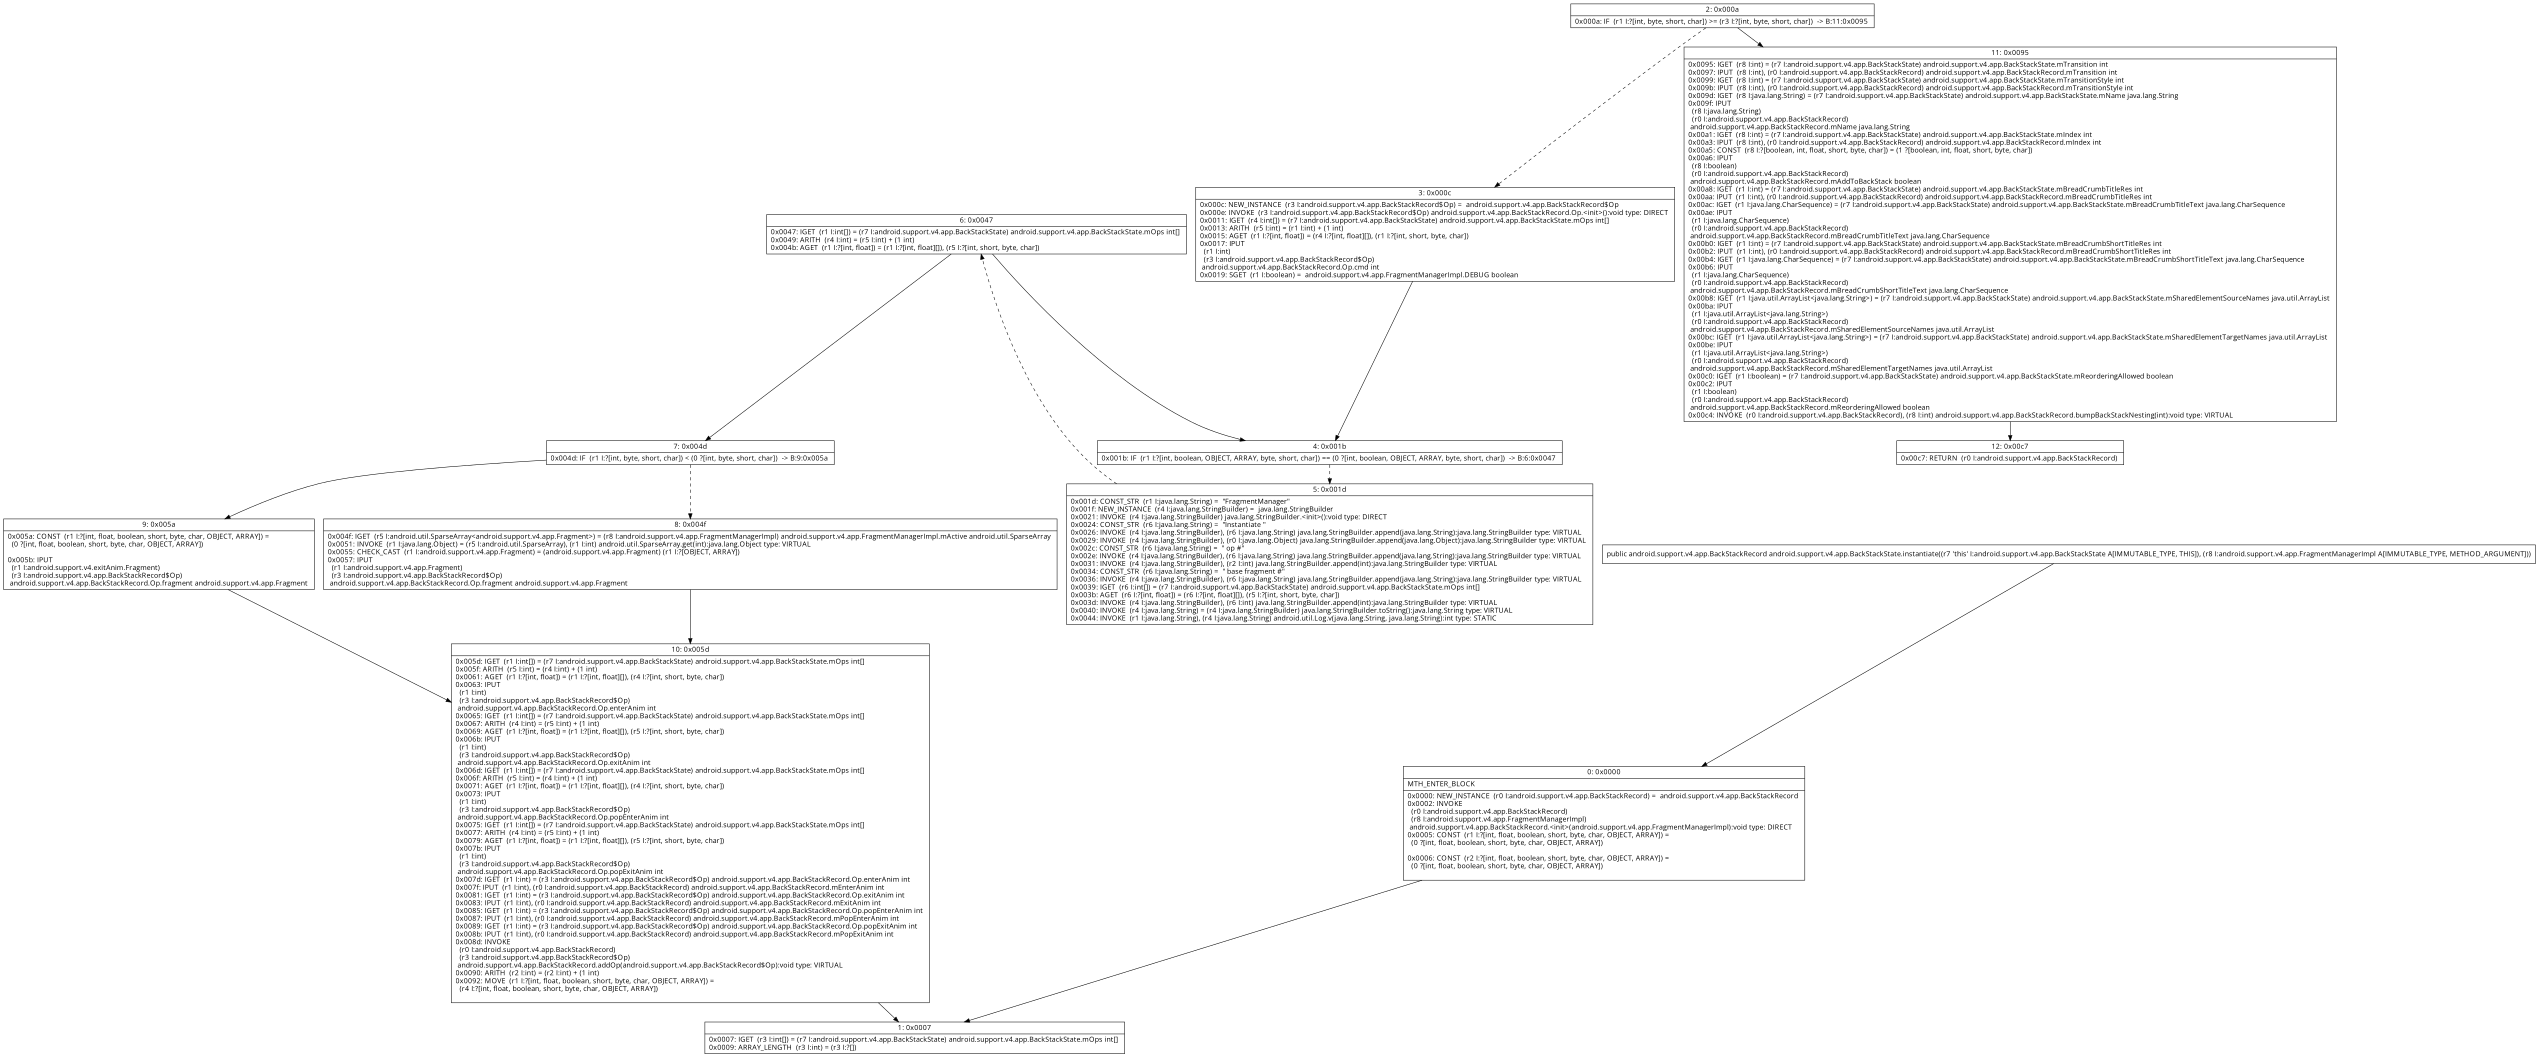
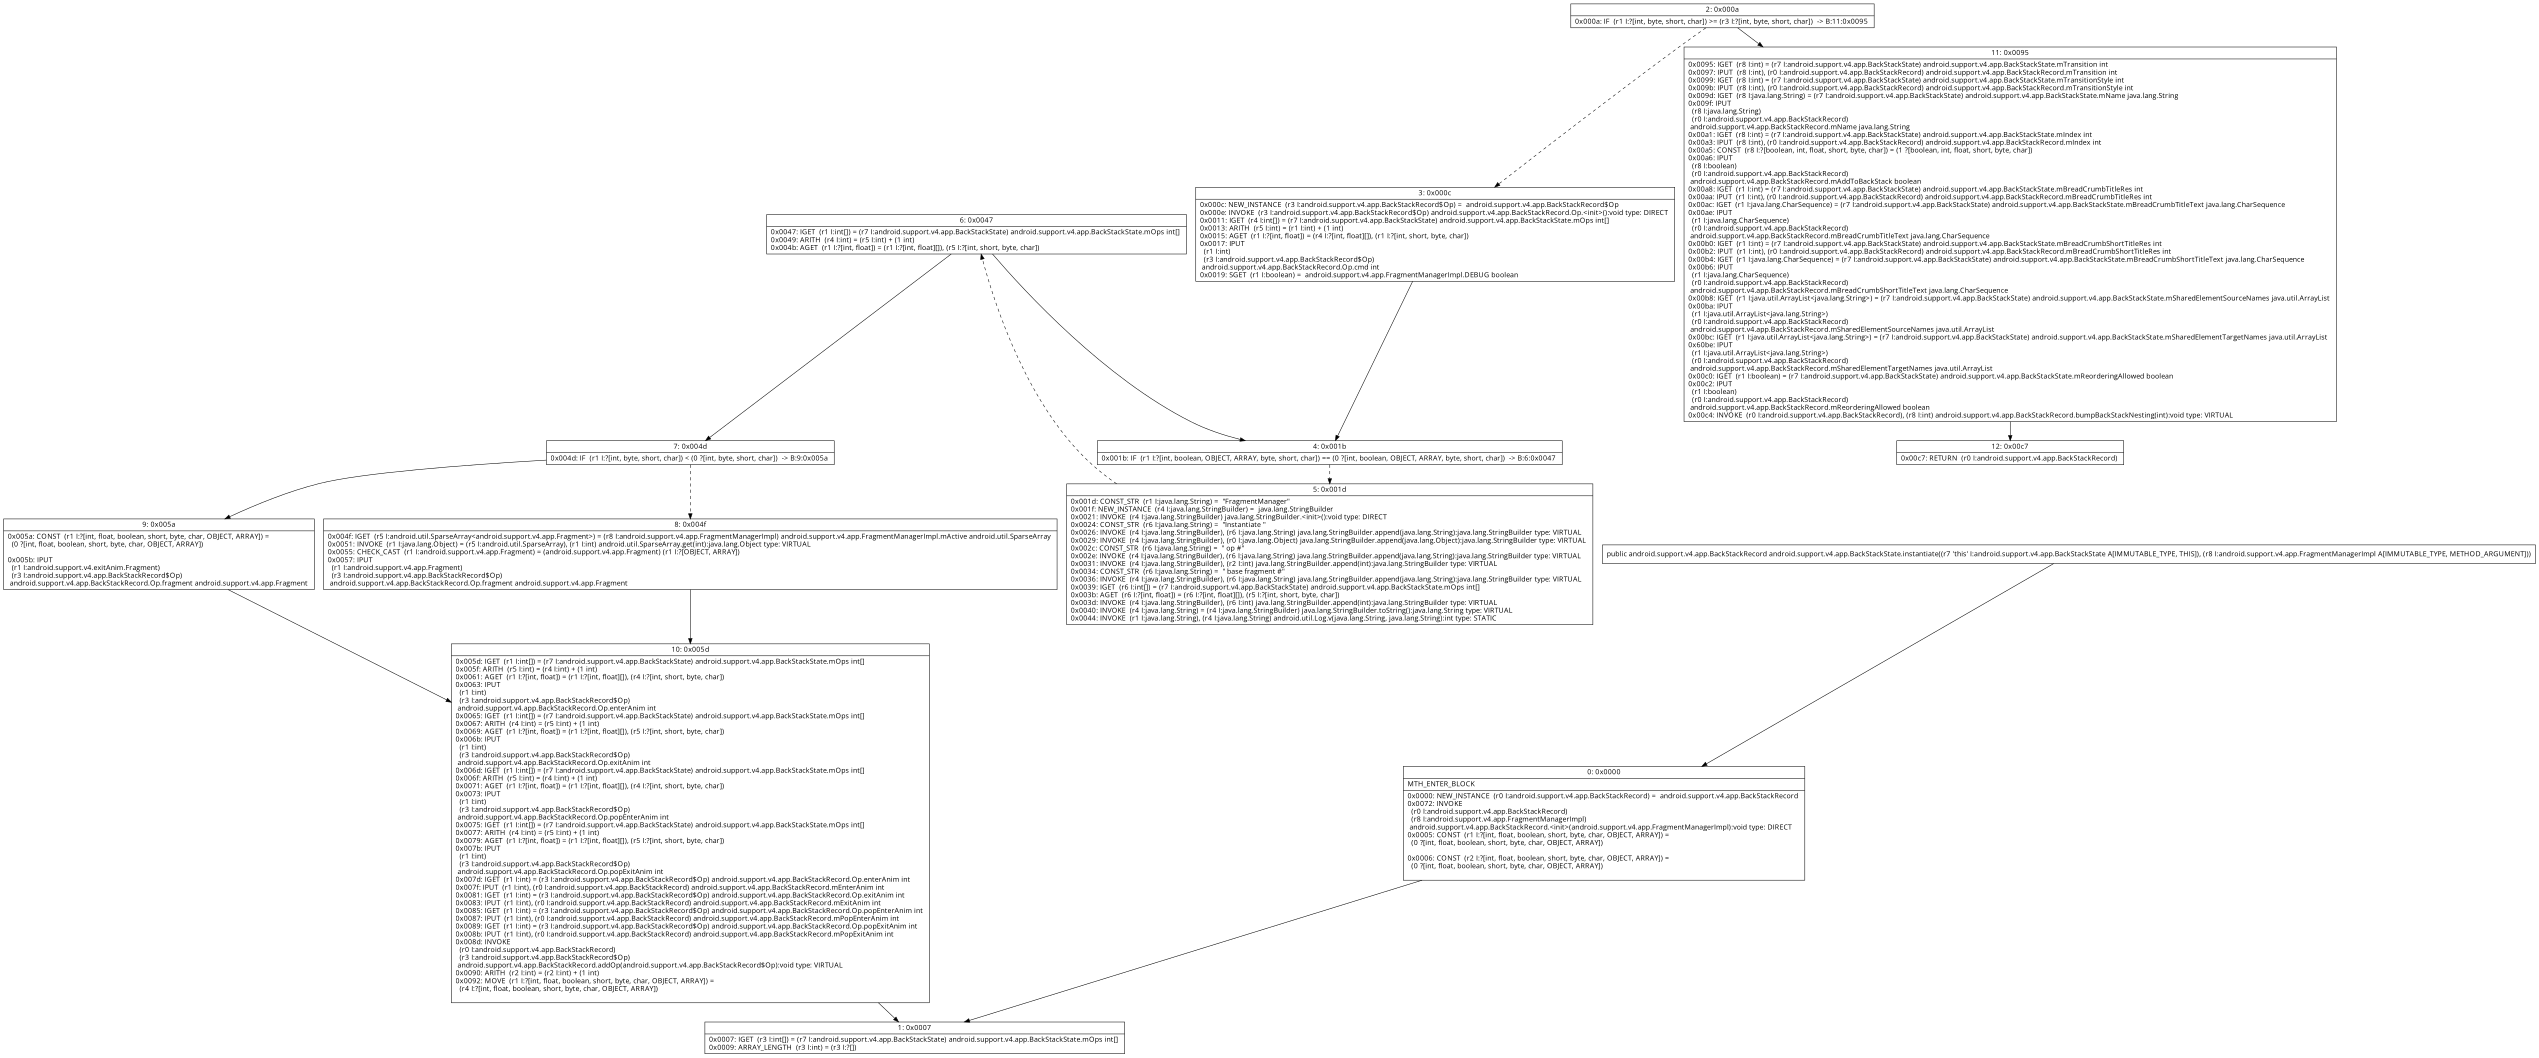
(1713, 345) -> (1713, 345)
(1437, 804) -> (1437, 804)
